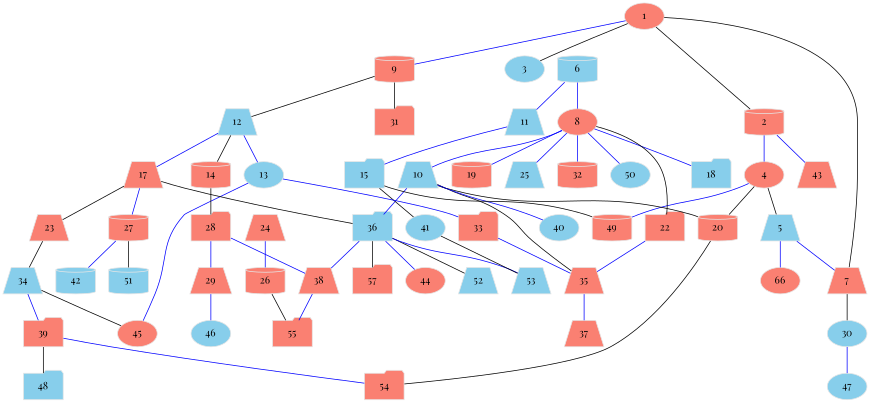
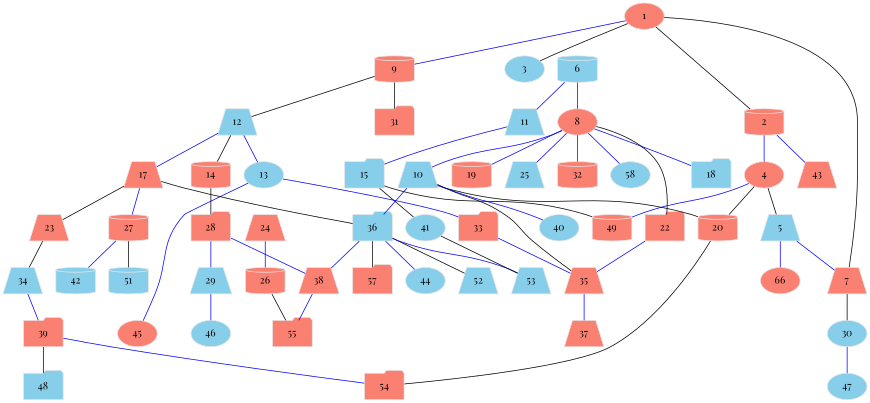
(630, 175) -> (630, 175)
(211, 281) -> (211, 281)
(425, 281) -> (425, 281)
(81, 308) -> none
